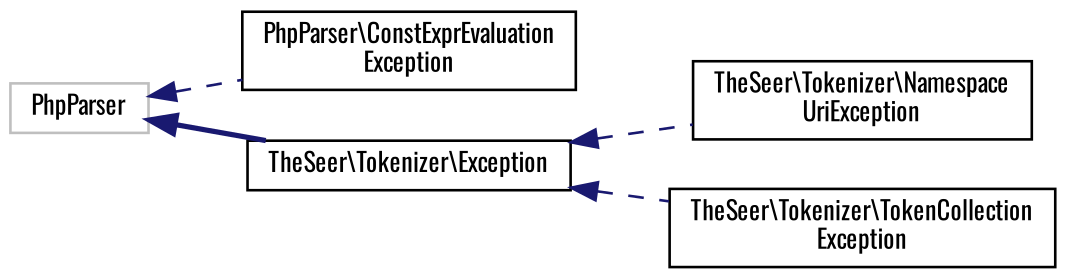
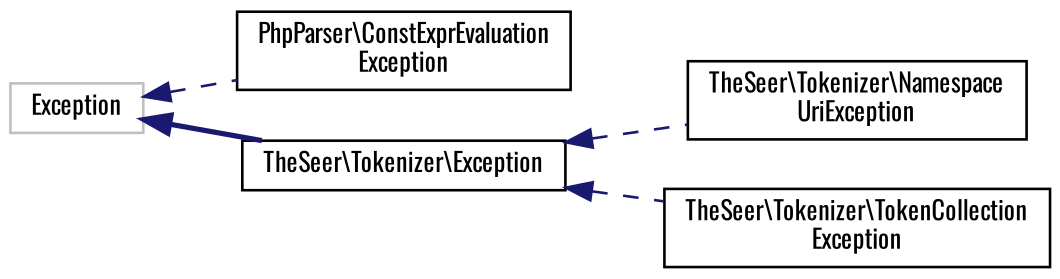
(79, 108) -> (77, 108)
